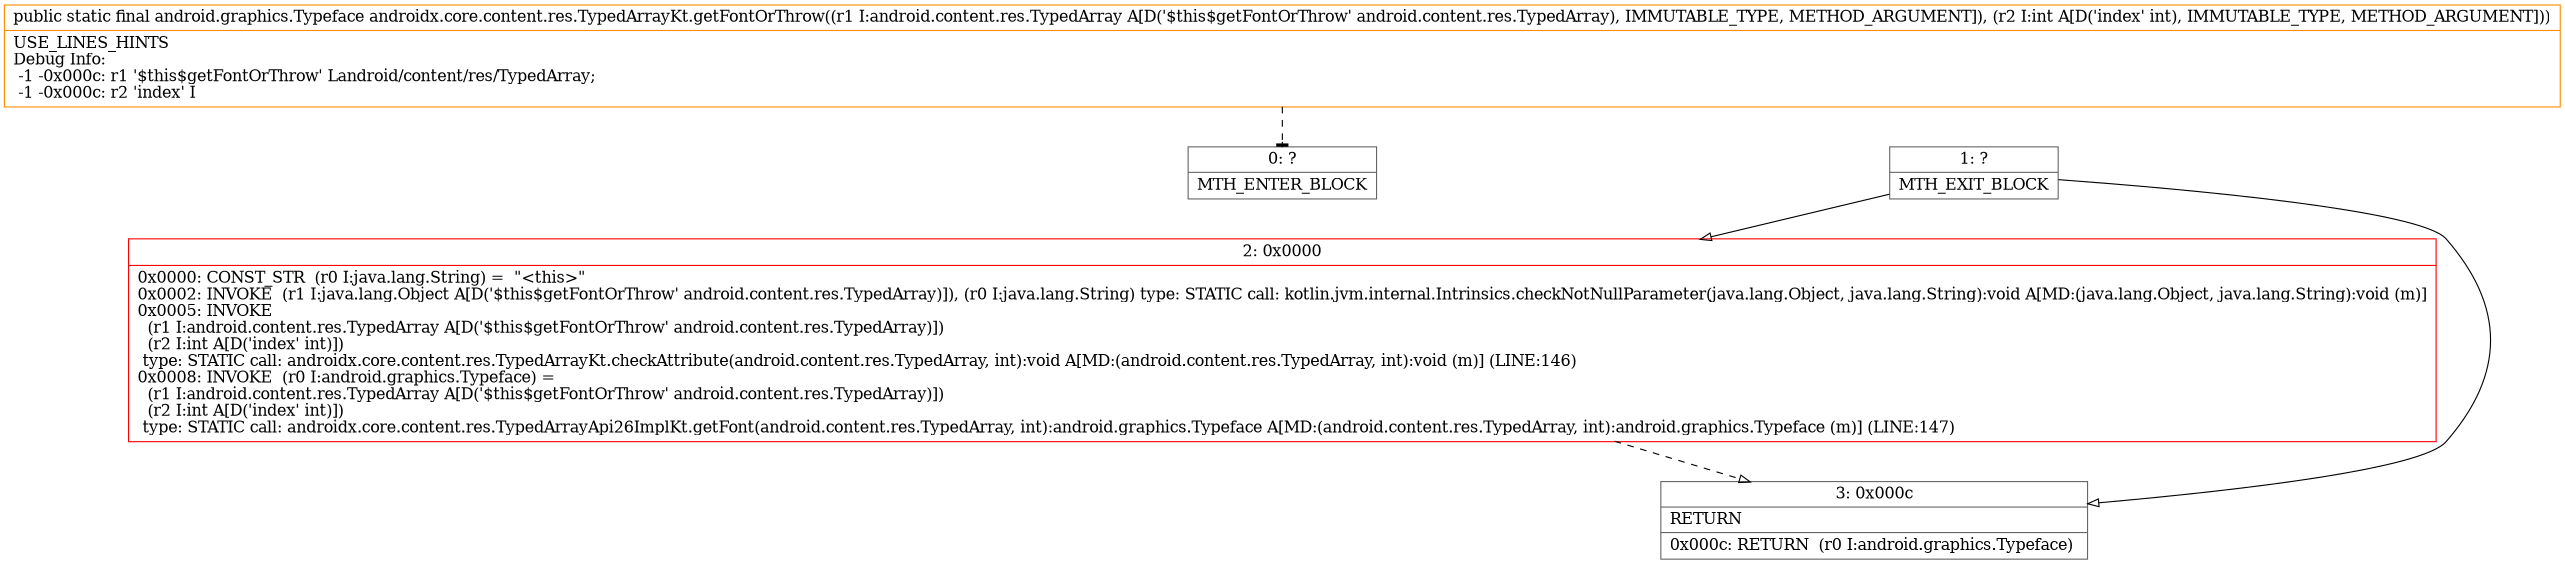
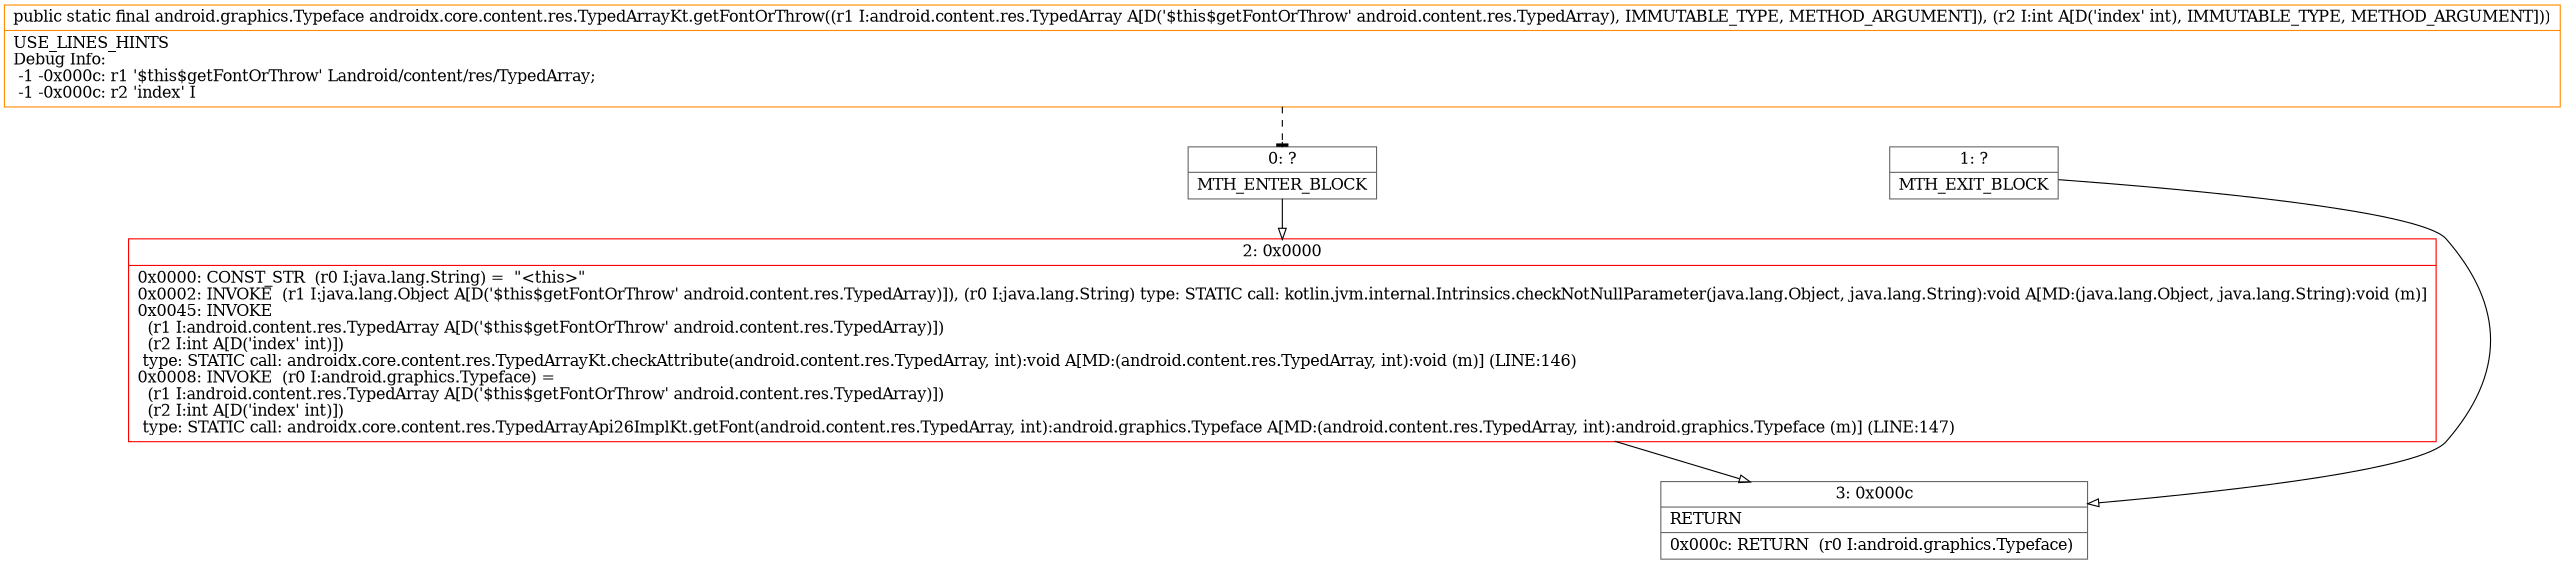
(1800, 215) -> (1282, 214)
(210, 311) -> (210, 311)
(1677, 460) -> (1677, 460)
